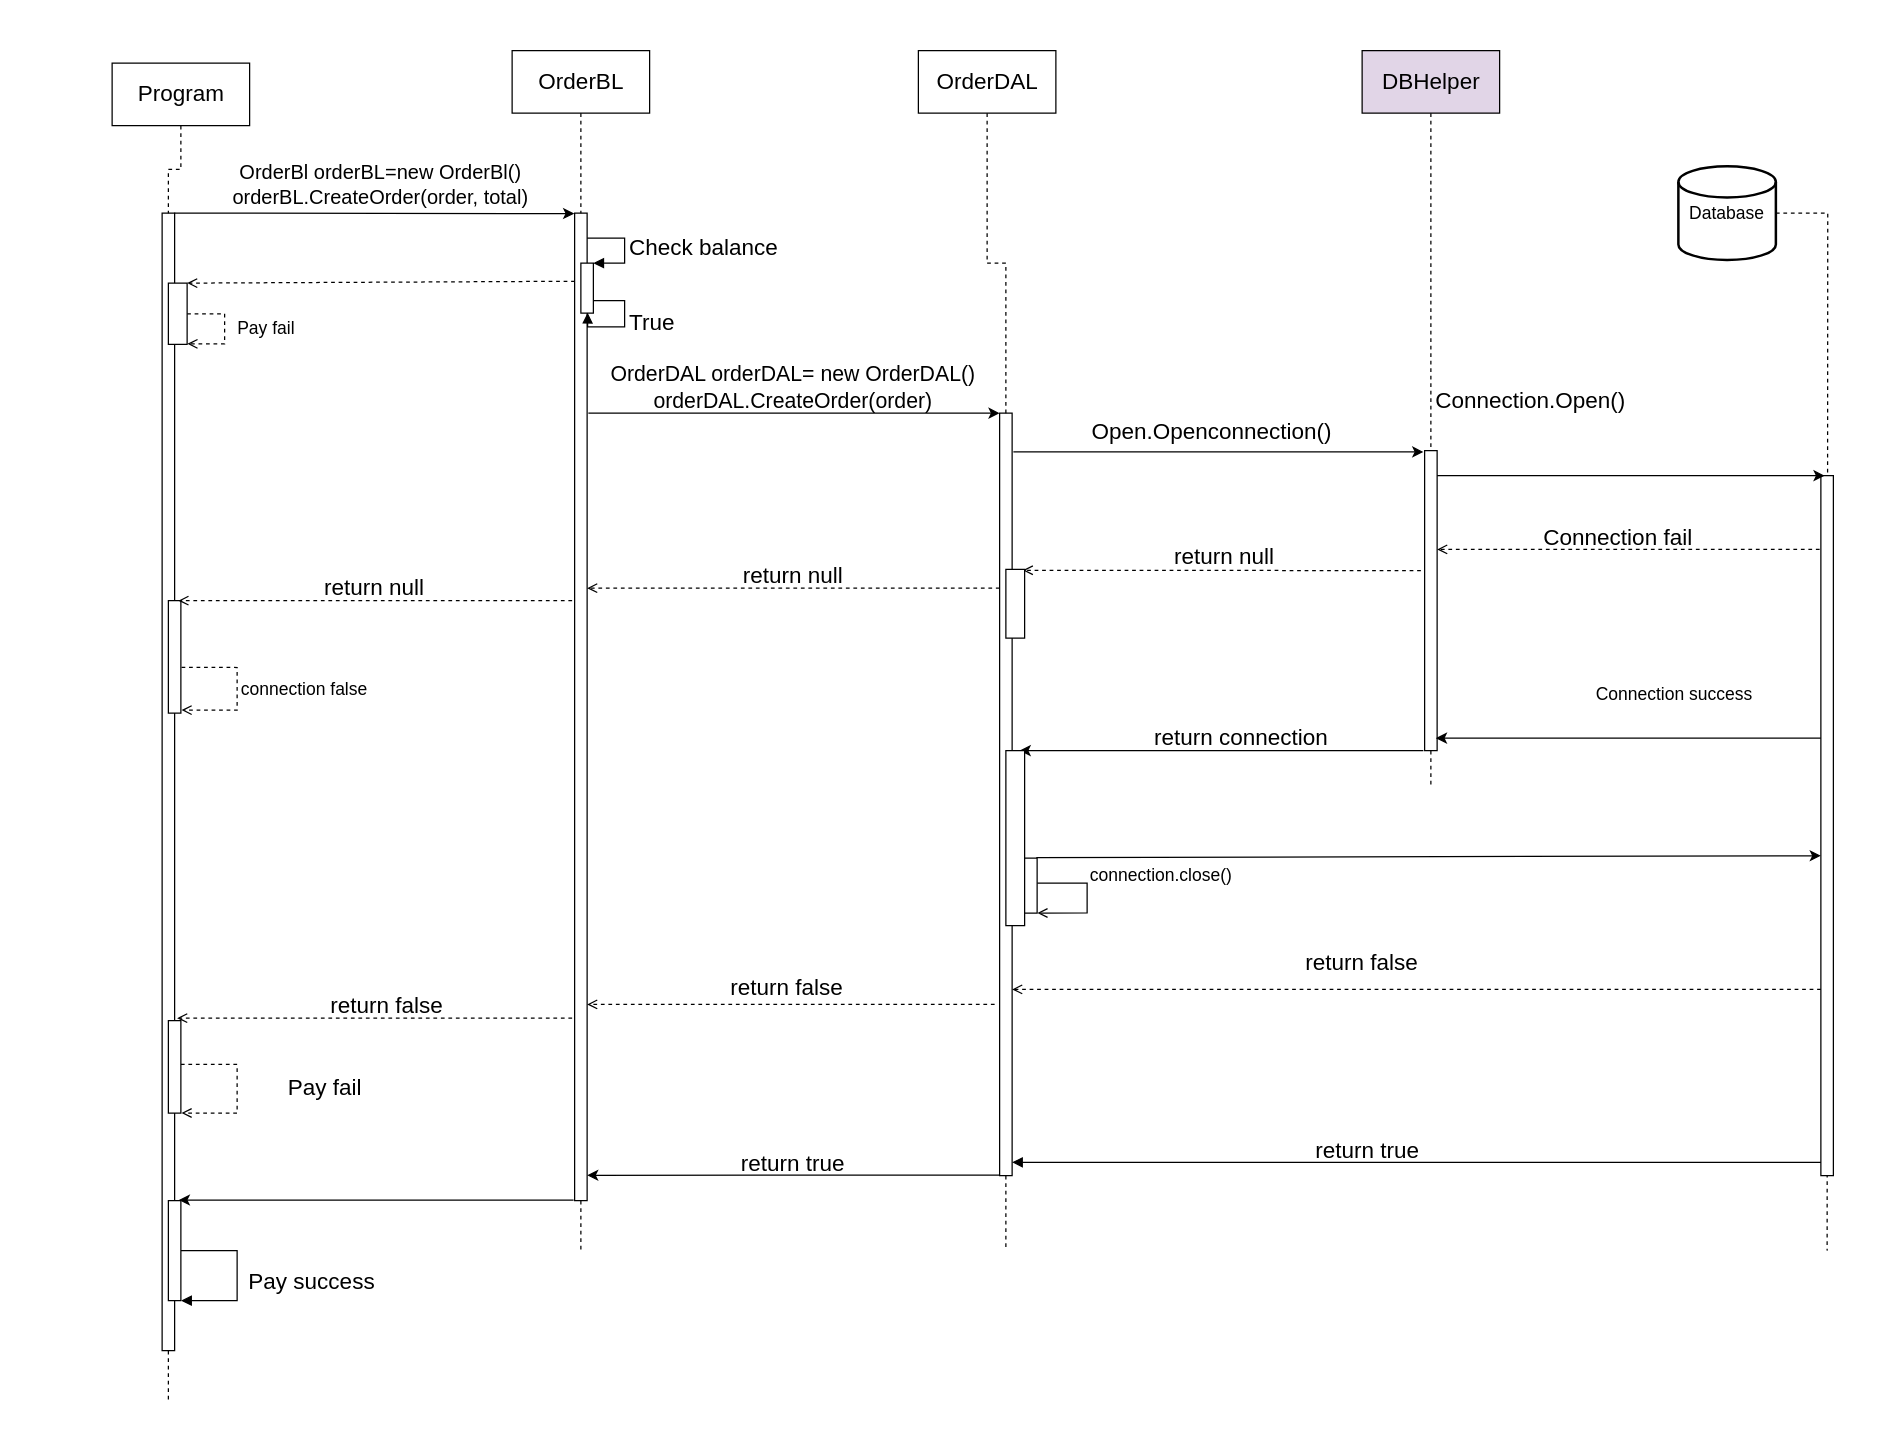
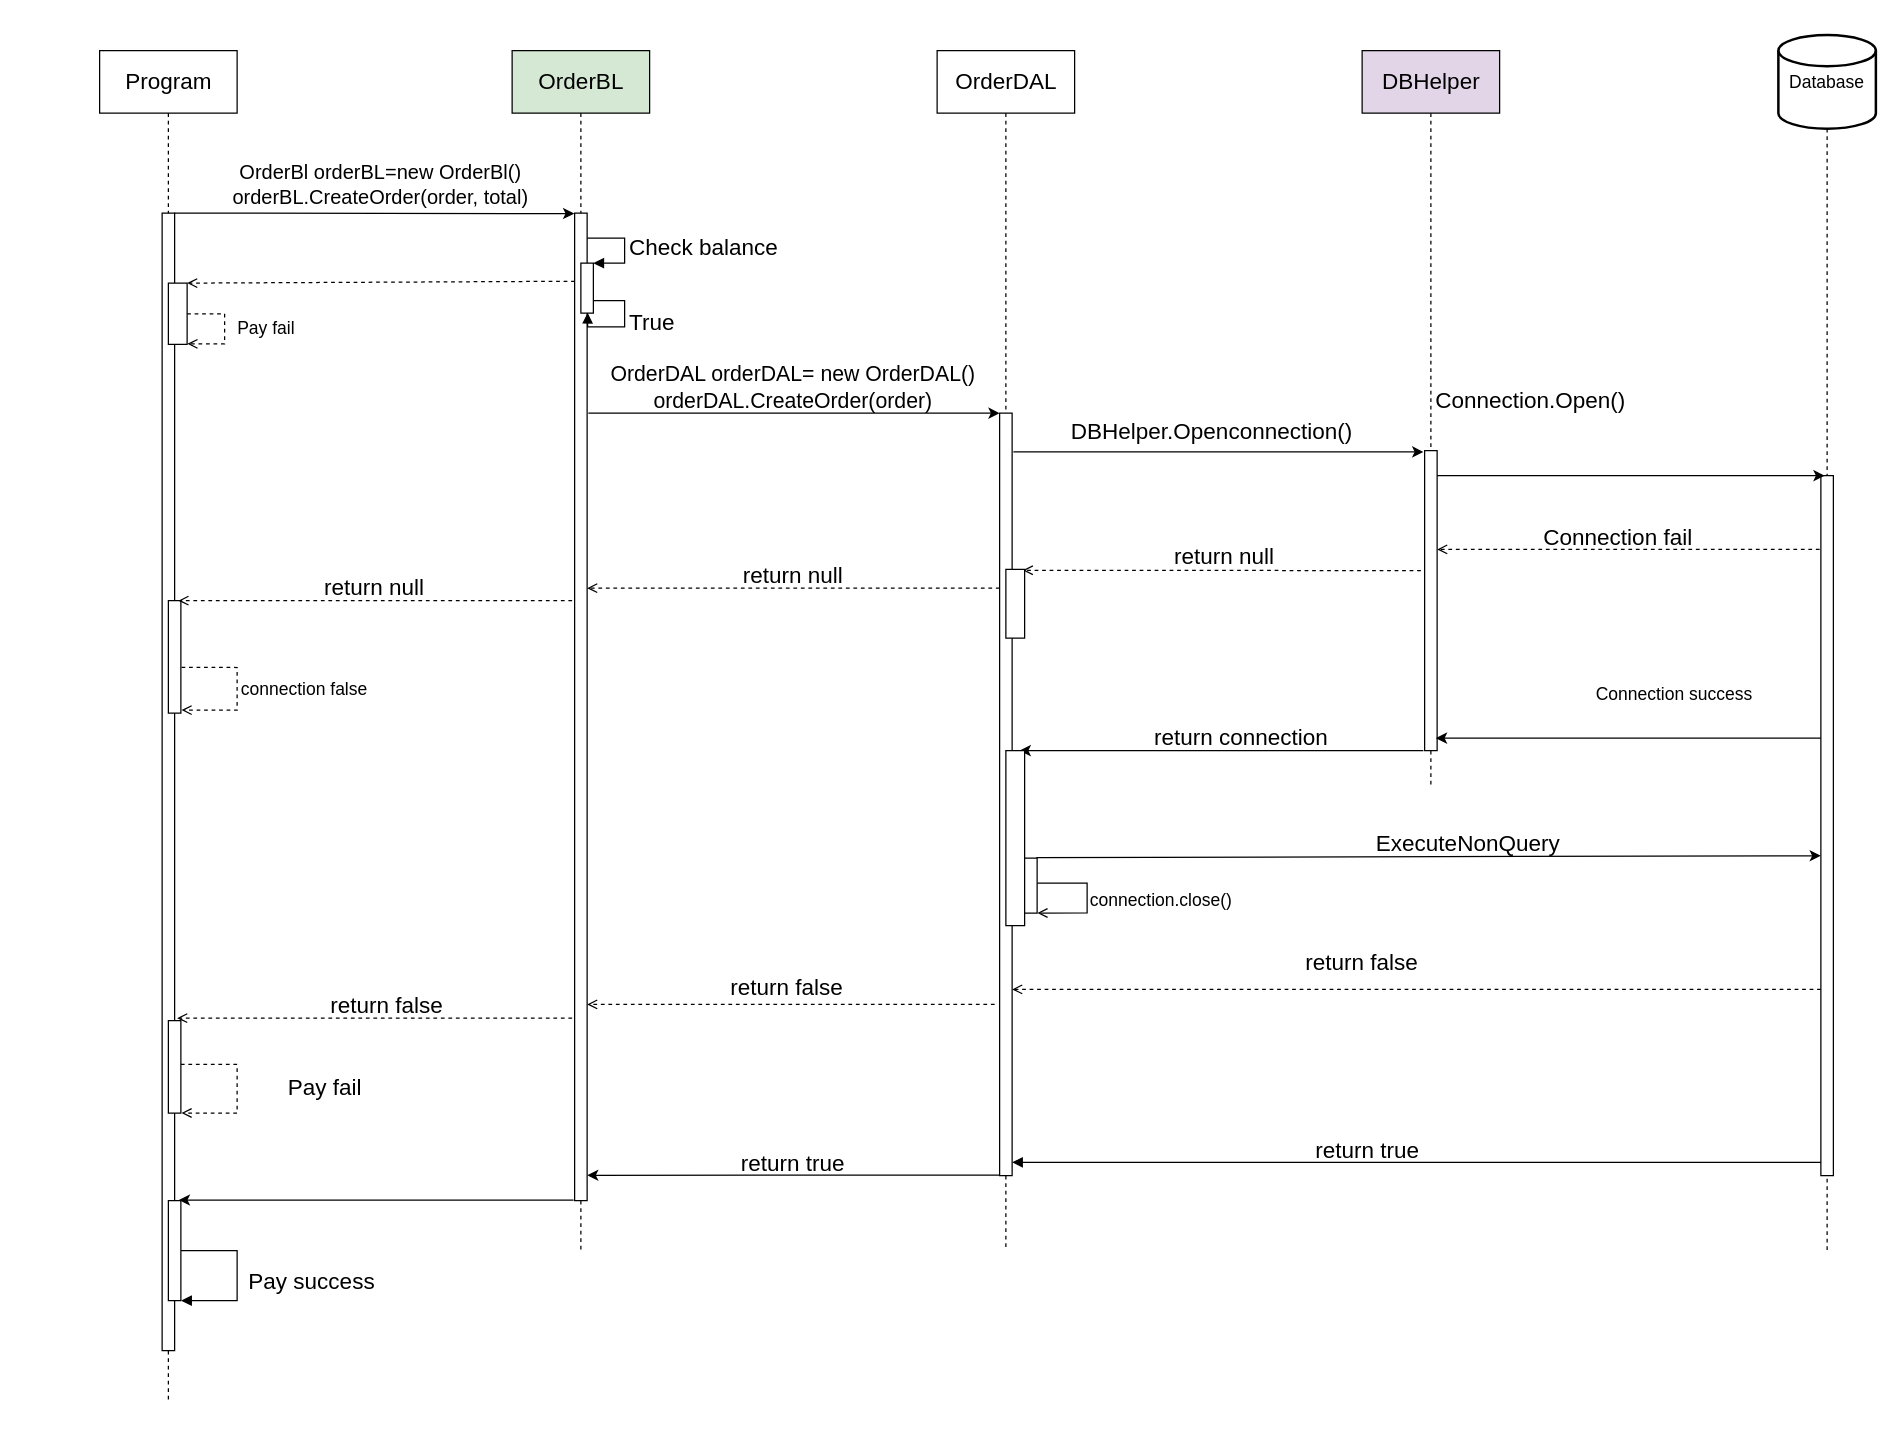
(581, 82) -> (581, 82)
(987, 82) -> (1006, 82)
(181, 94) -> (168, 82)
(1727, 213) -> (1827, 82)
(1212, 432) -> (1212, 432)
none -> (1468, 844)
(1161, 876) -> (1161, 901)
